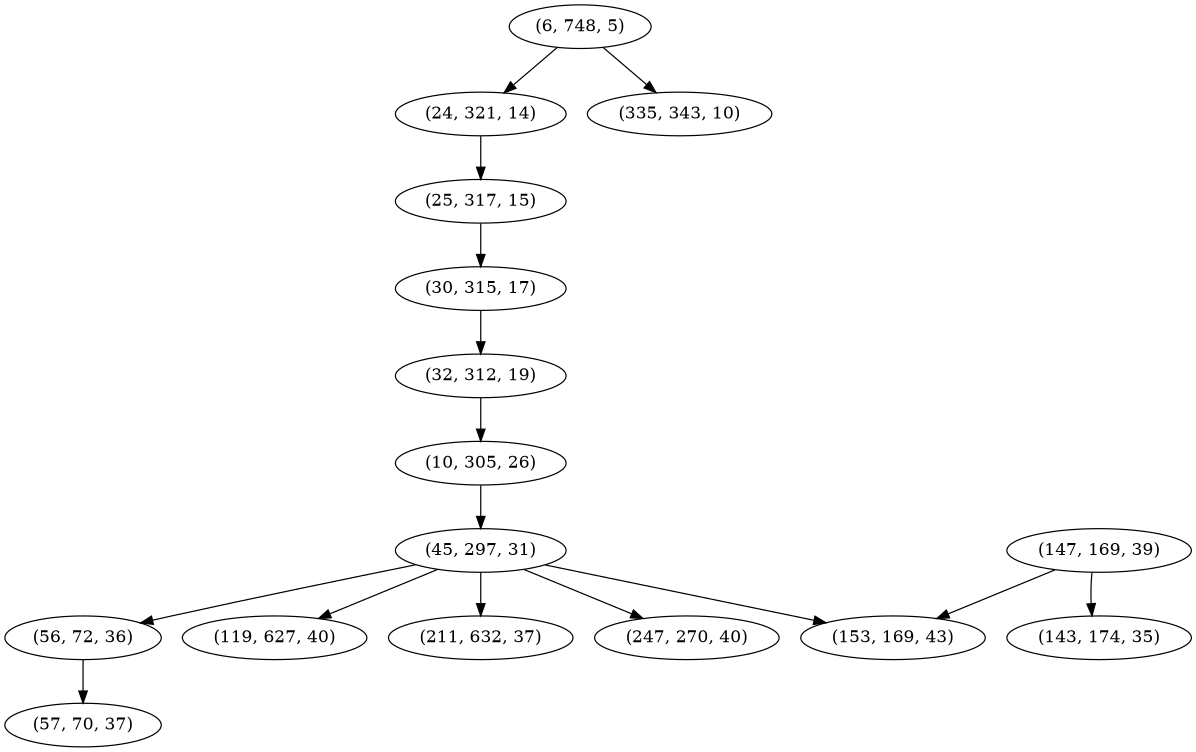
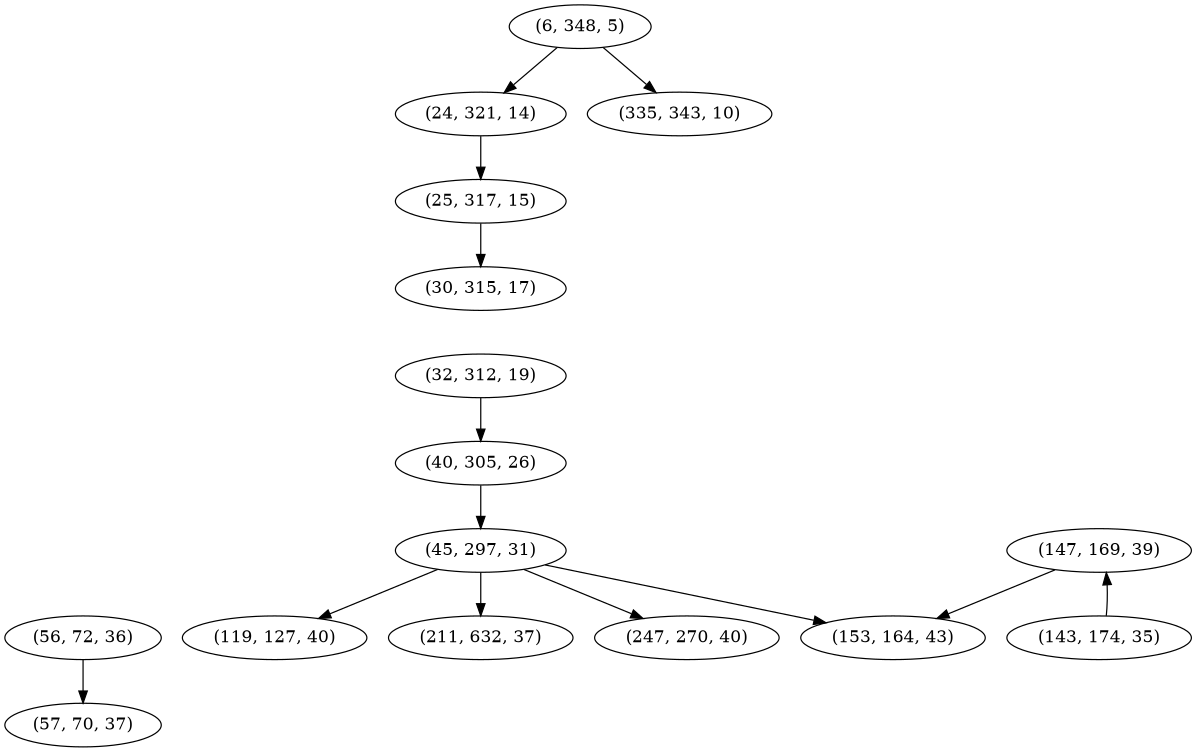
(580, 27) -> (580, 27)
(481, 326) -> none
(481, 463) -> (481, 463)
(1091, 588) -> (1107, 600)
(284, 592) -> none
(275, 638) -> (275, 638)
(893, 638) -> (893, 638)
